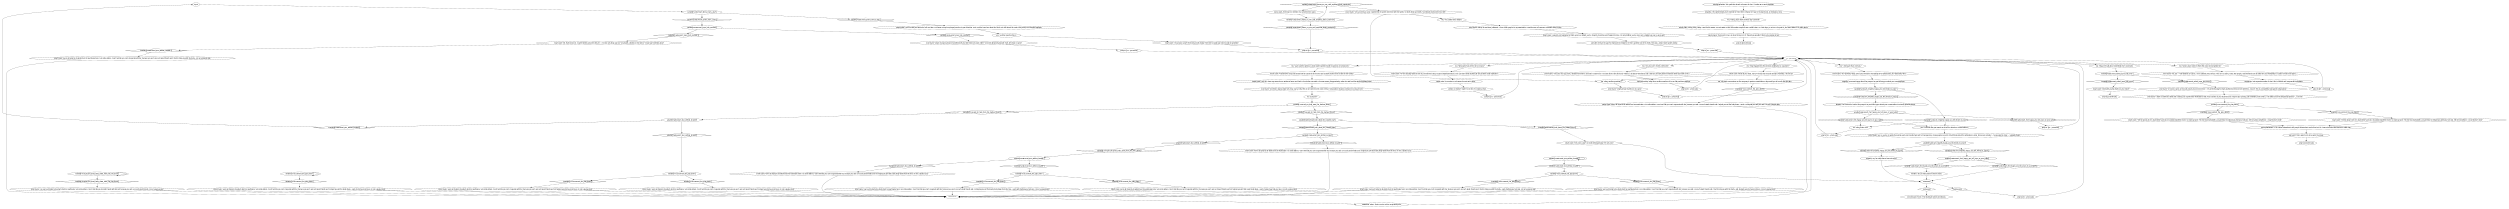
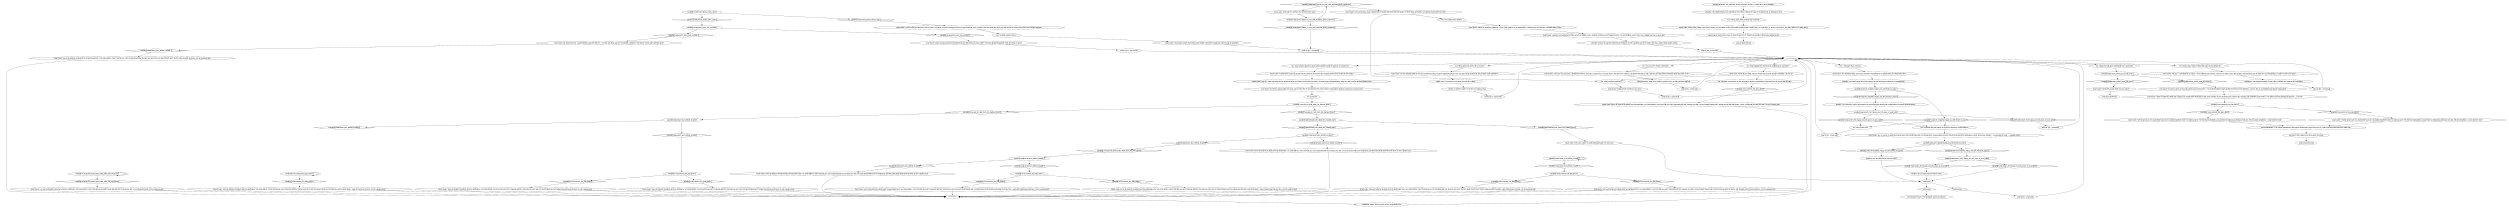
(196, 4) -> none
